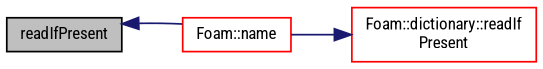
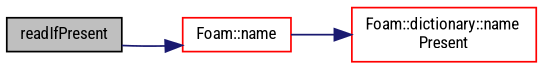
(161, 23) -> (143, 46)
(444, 35) -> (444, 35)
